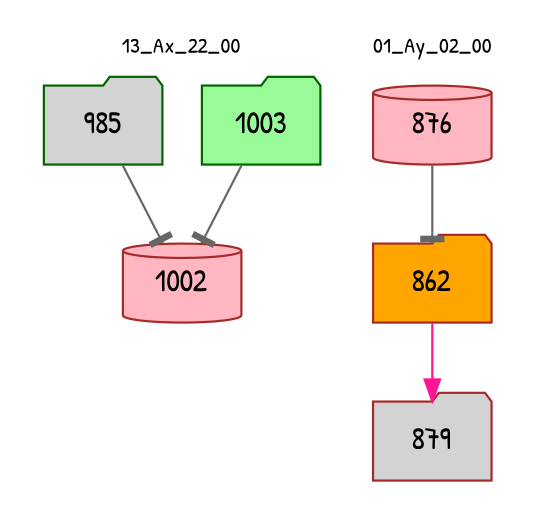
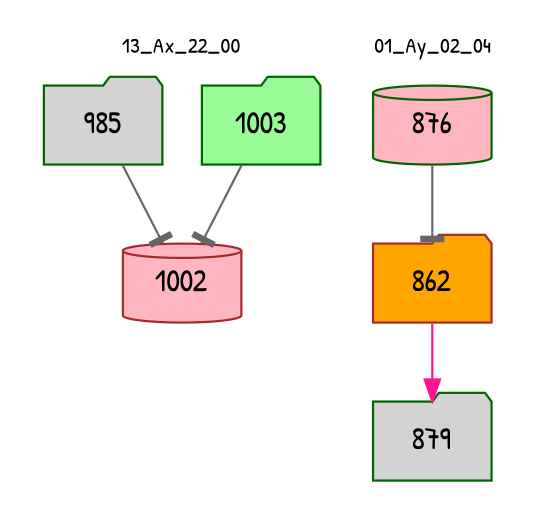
(433, 47) -> (433, 47)
(432, 125) -> (432, 125)
(432, 441) -> (432, 441)
